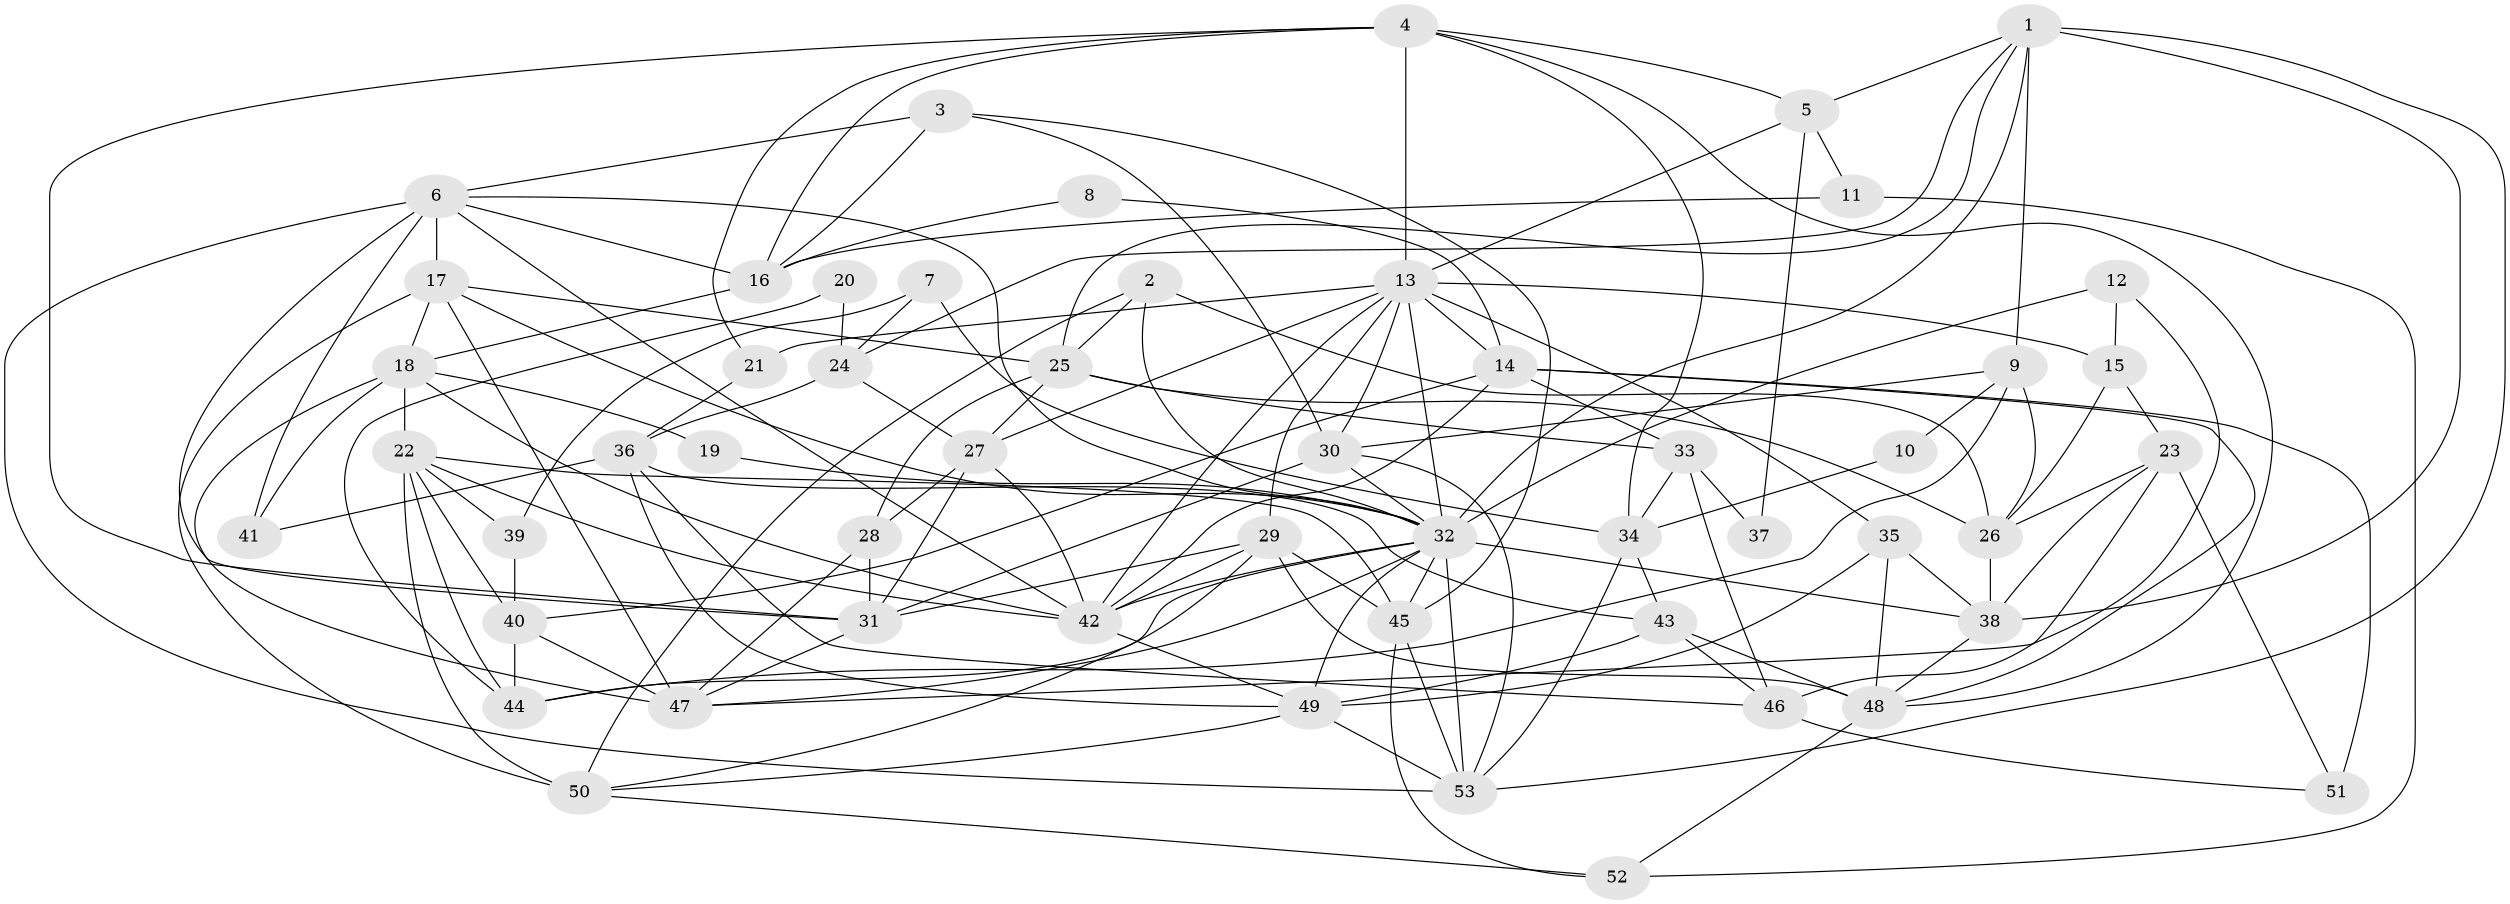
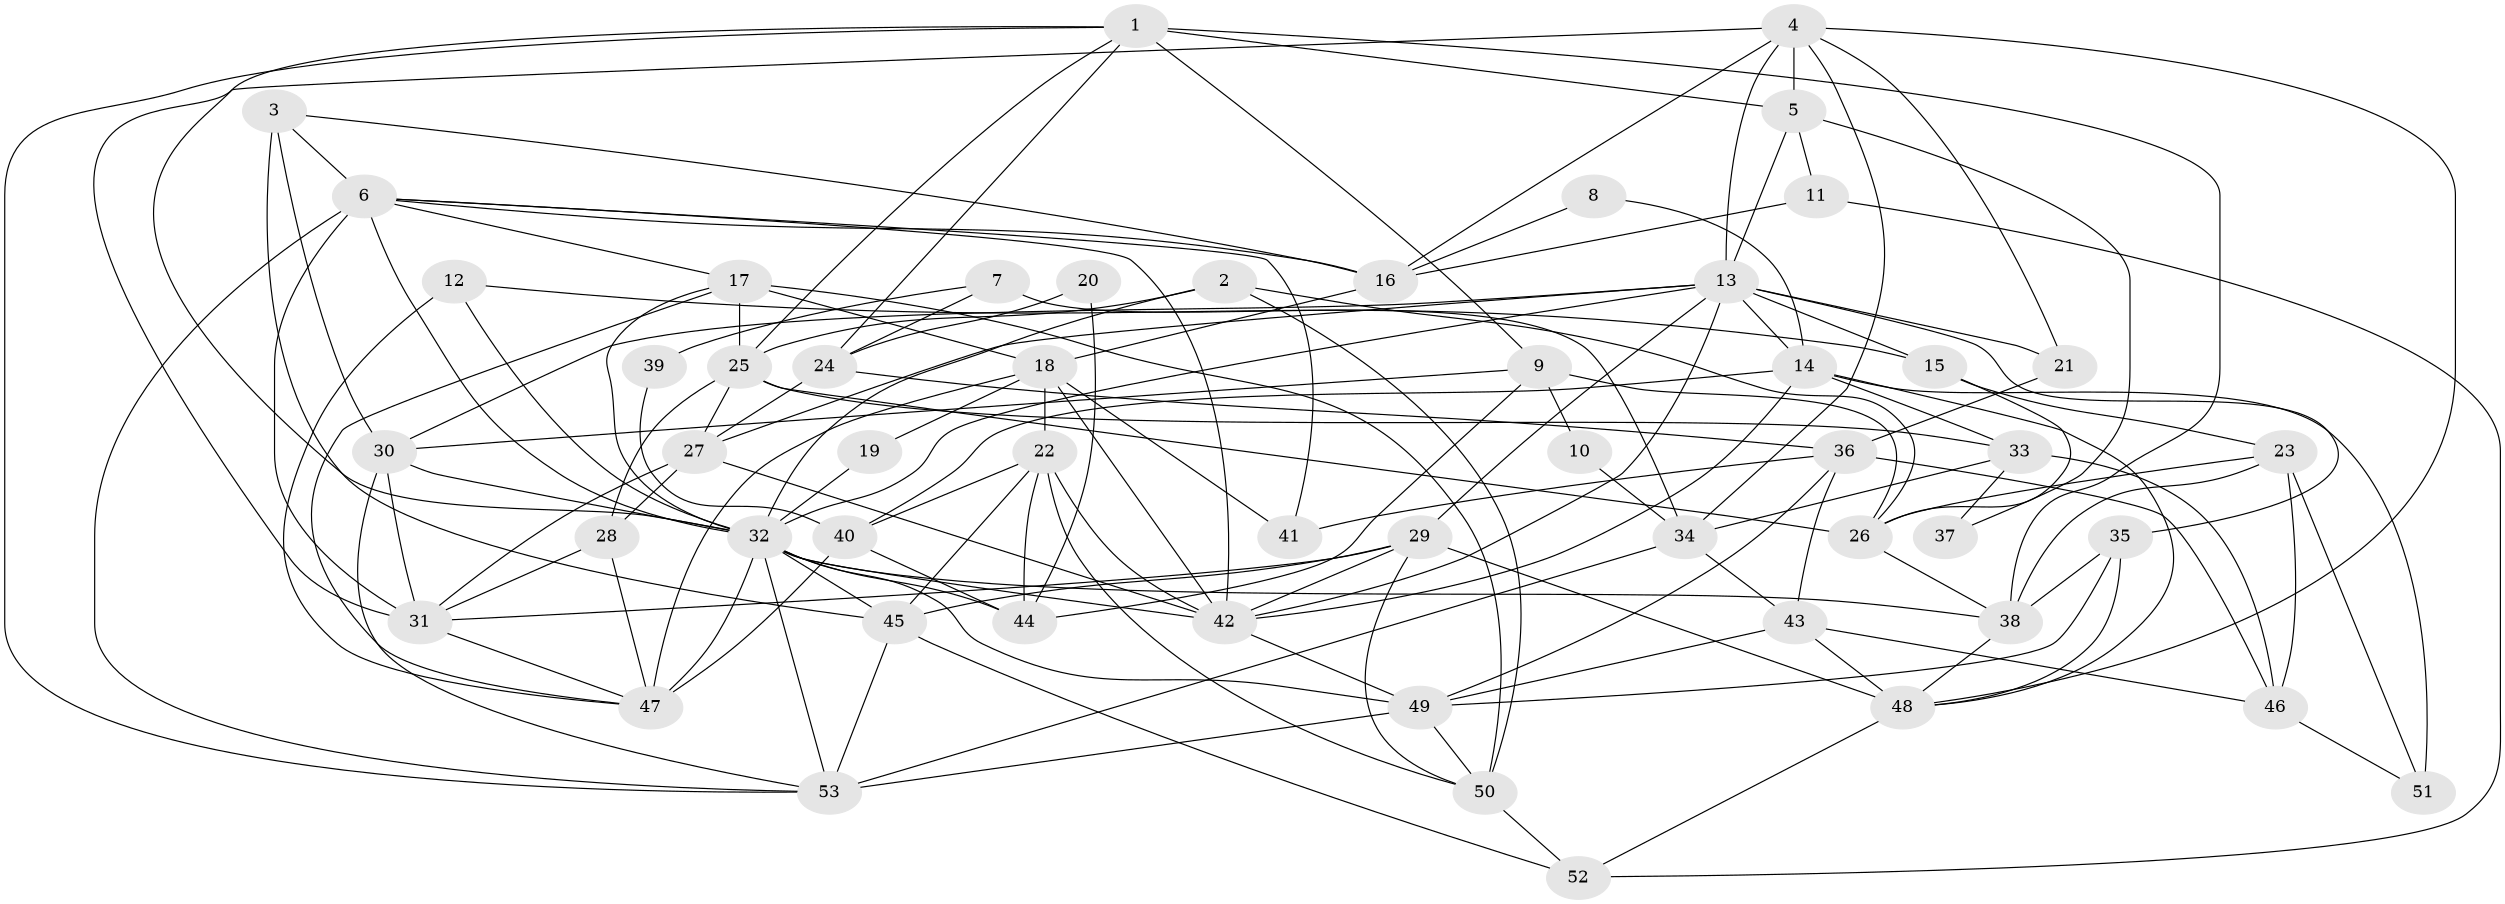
(463, 497) -> none
